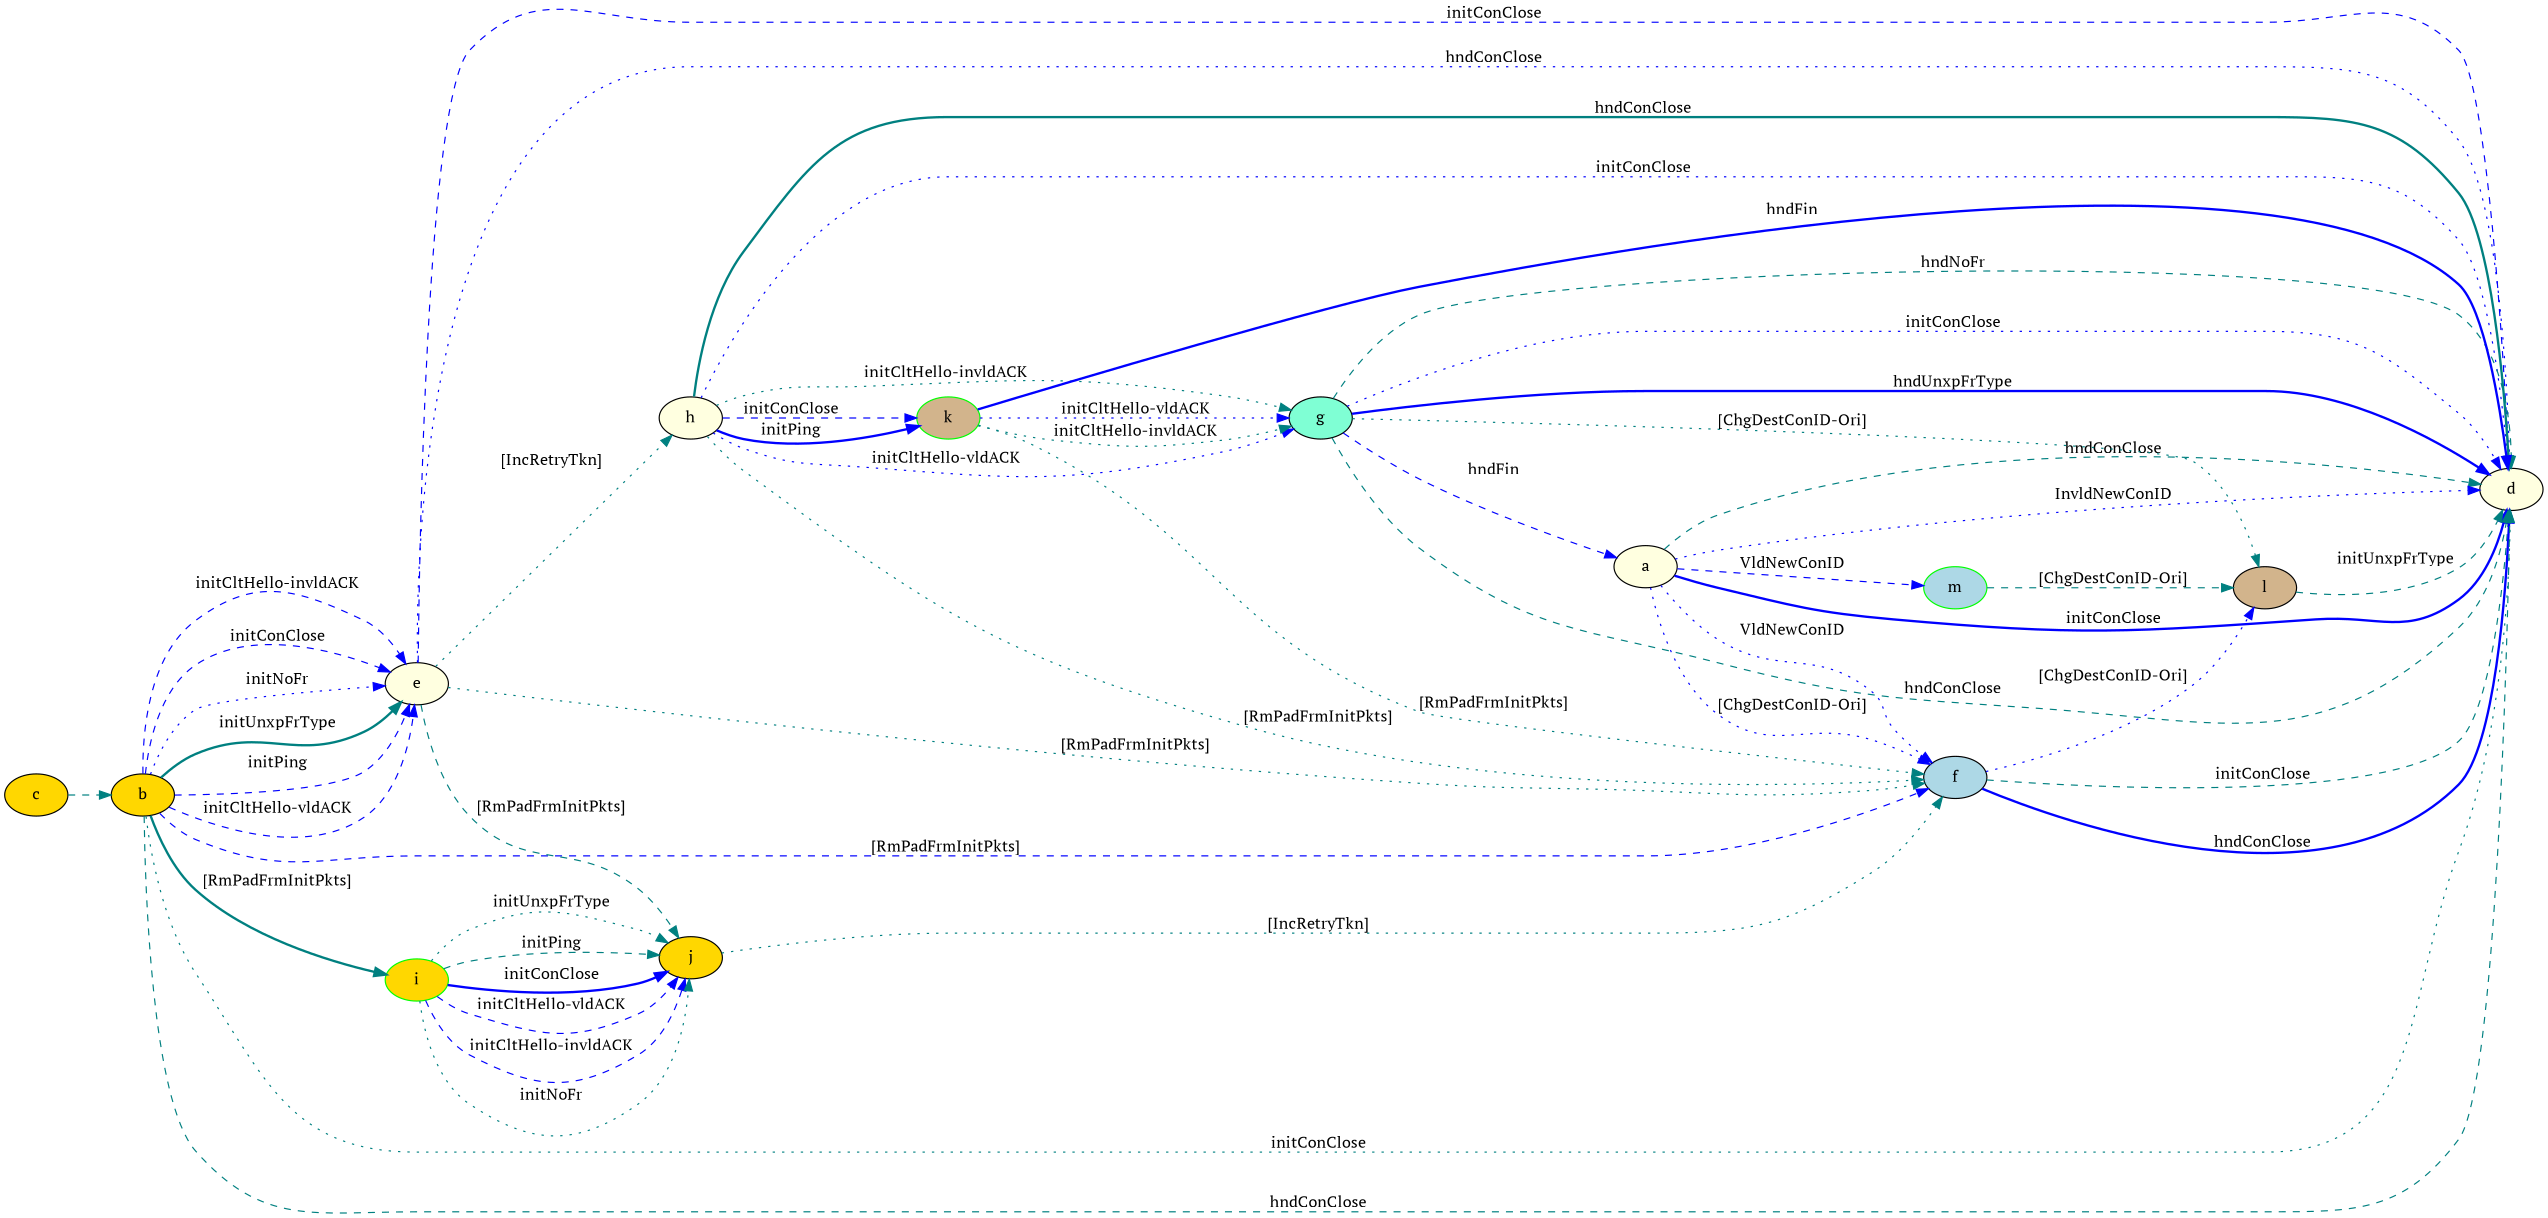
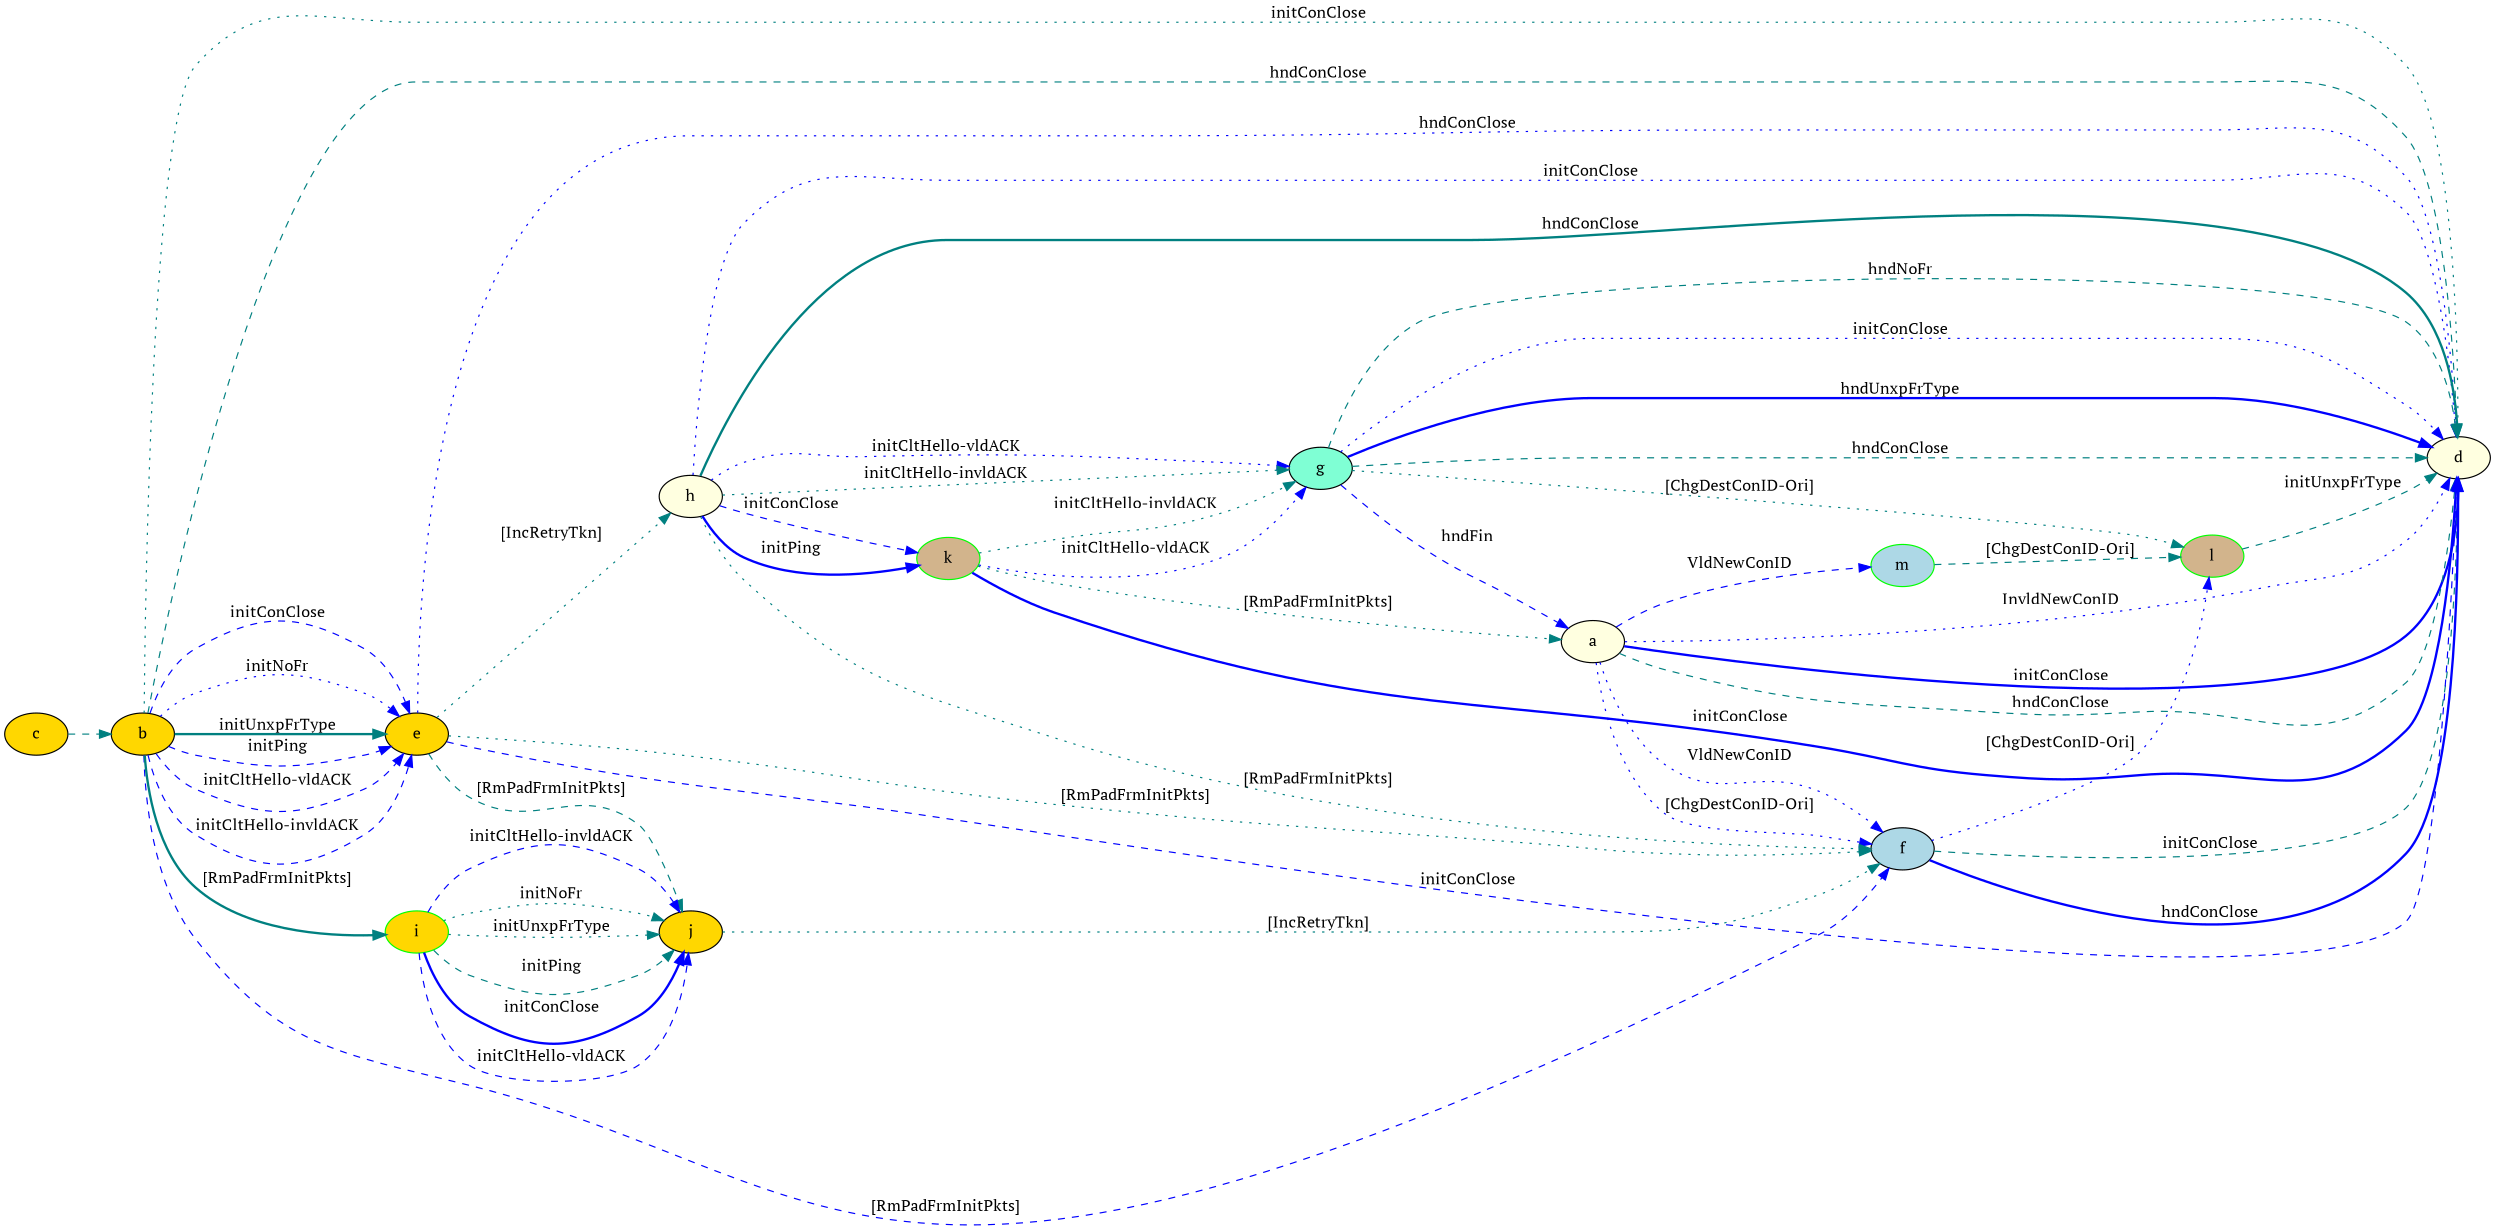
(1795, 210) -> (1742, 717)
(2265, 588) -> (2212, 556)
(417, 684) -> (417, 734)
(1404, 705) -> (1262, 612)
